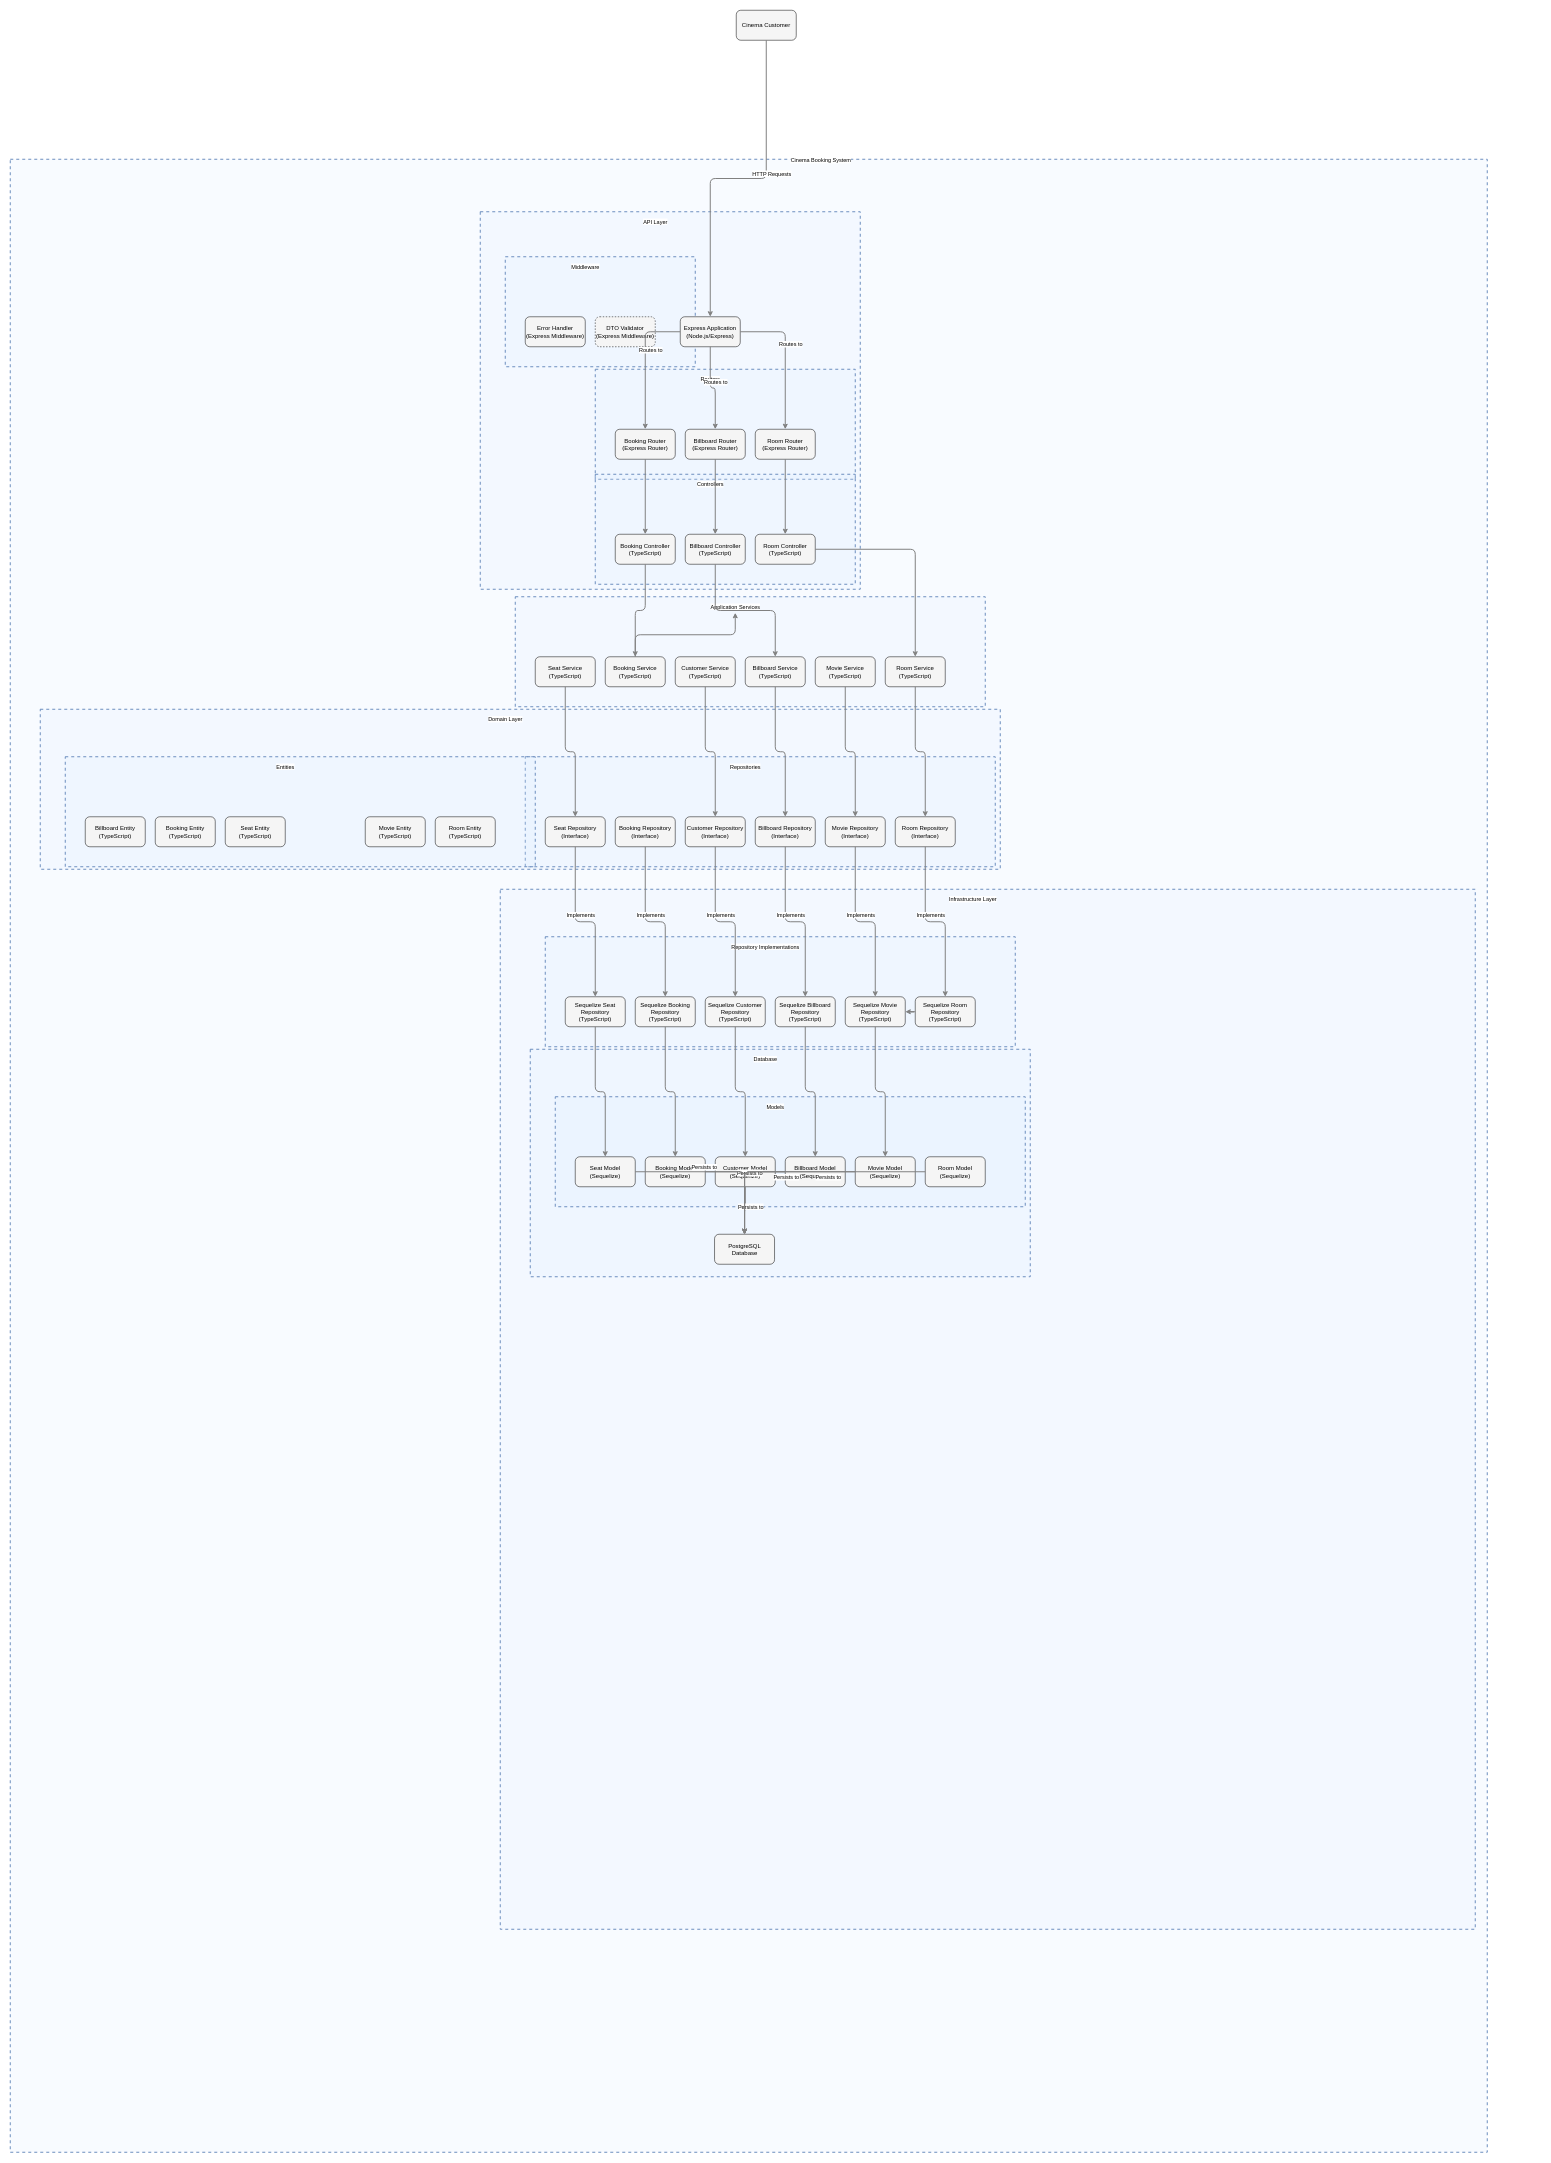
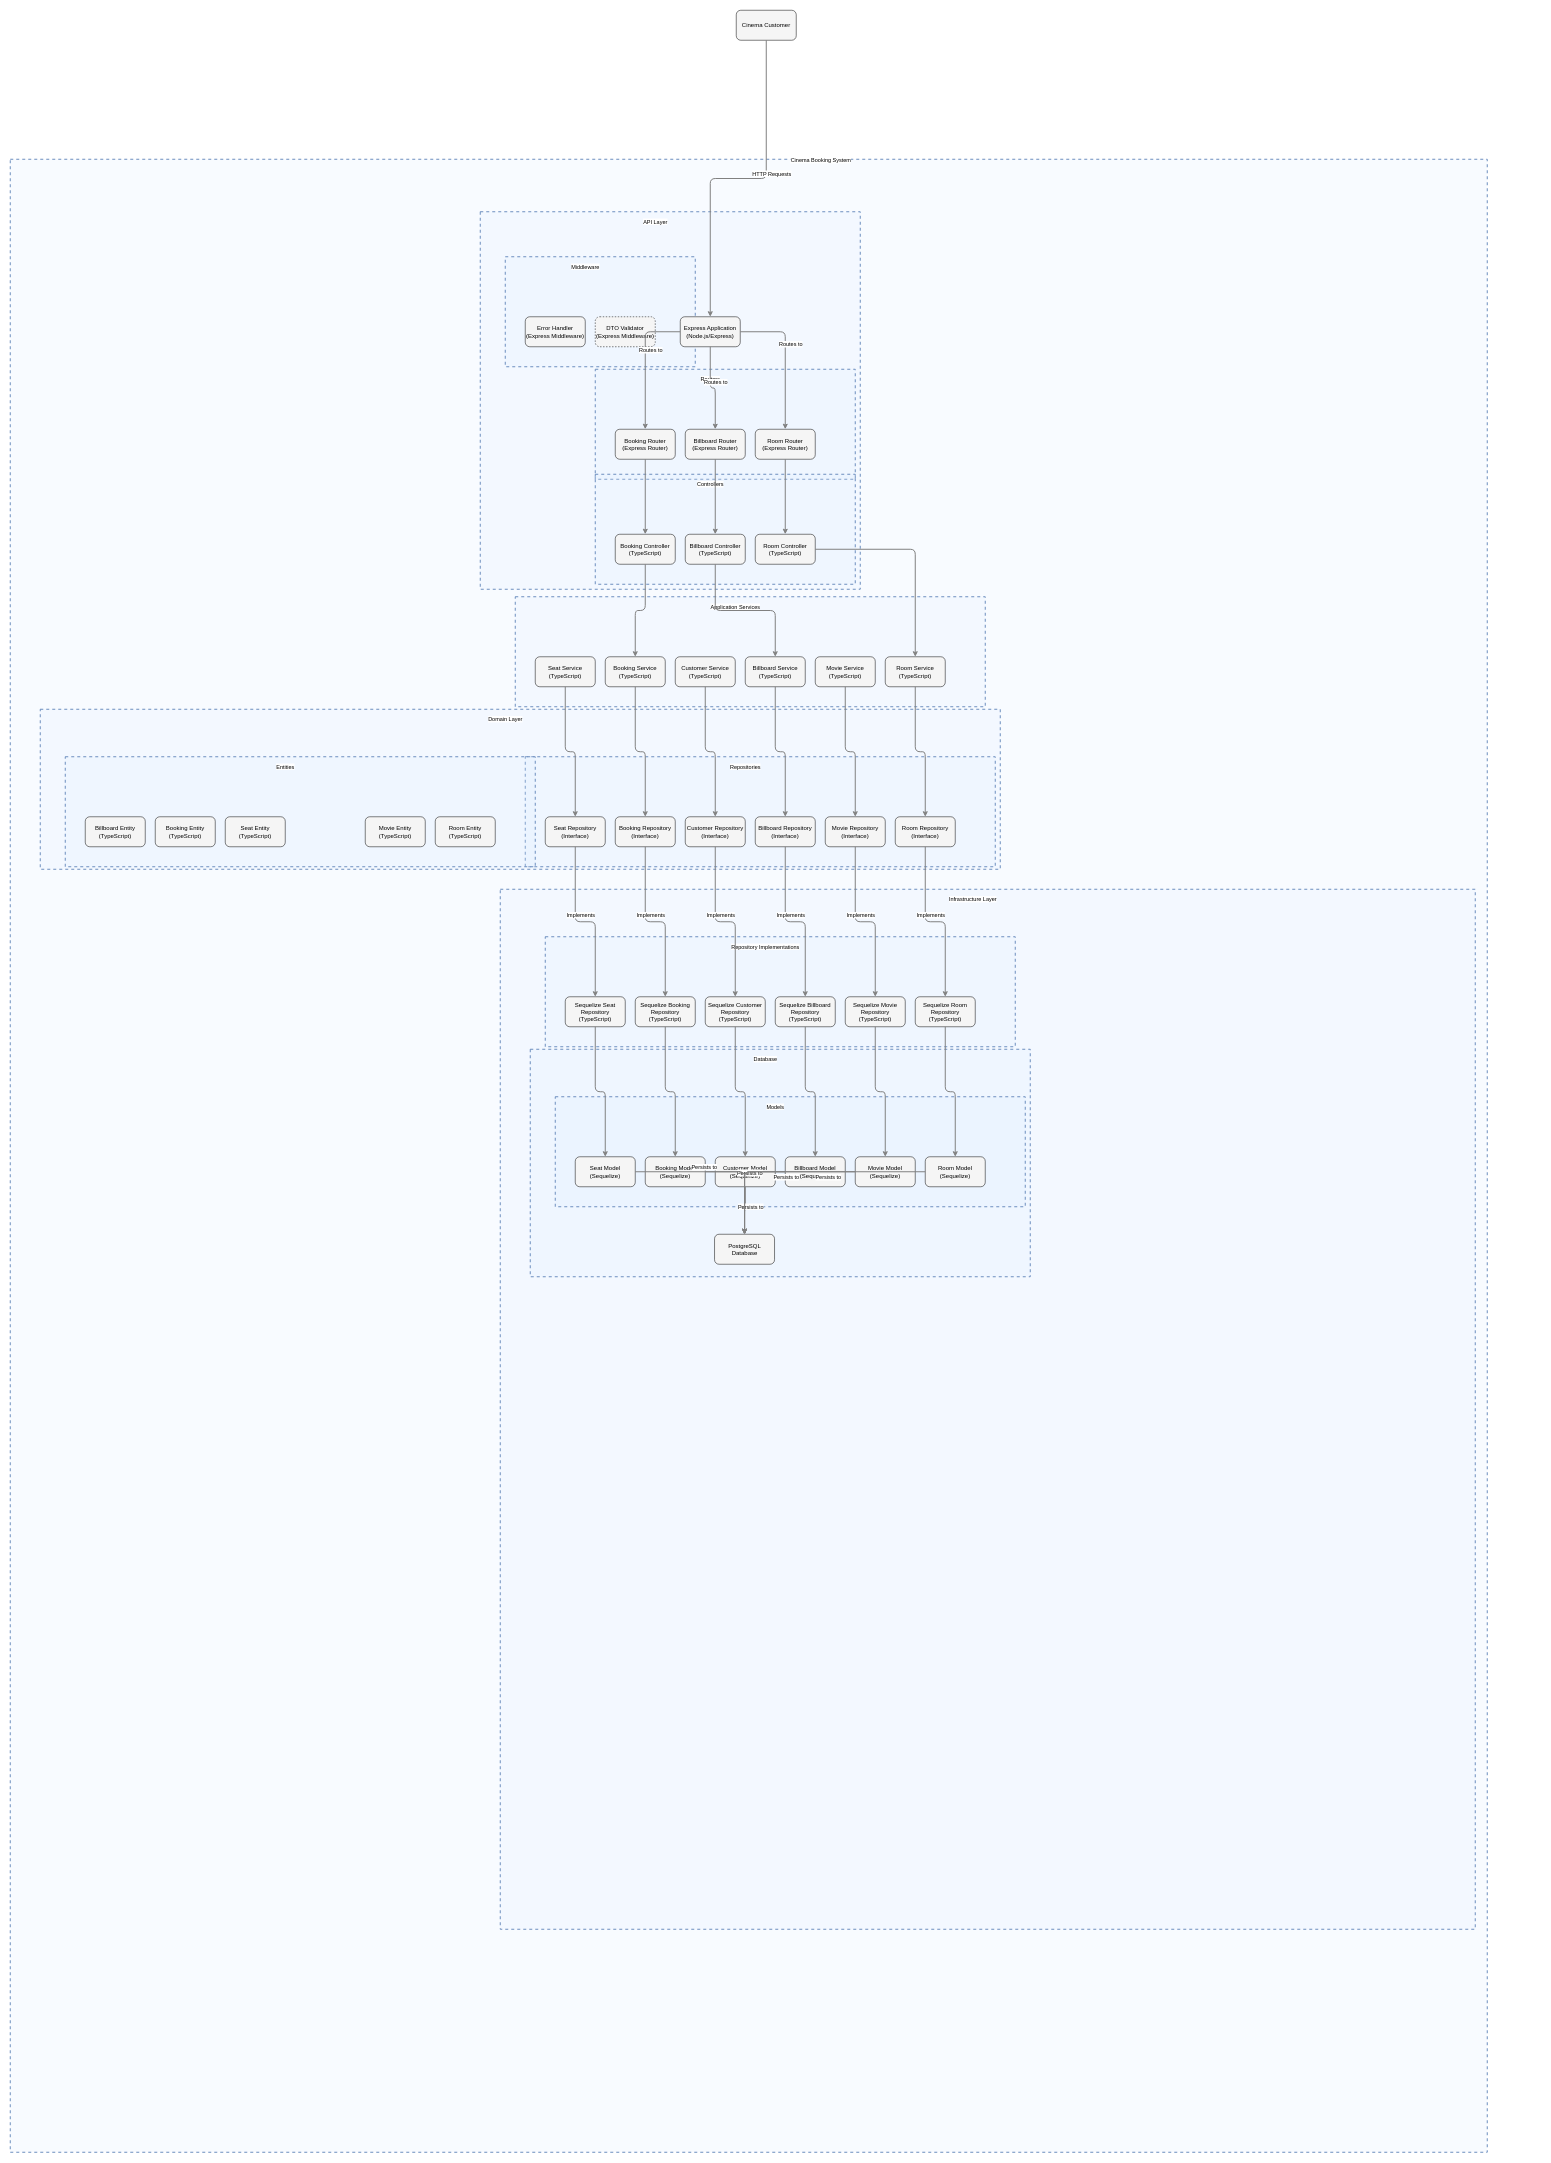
(694, 635) -> (638, 752)
(909, 1012) -> (948, 1092)
